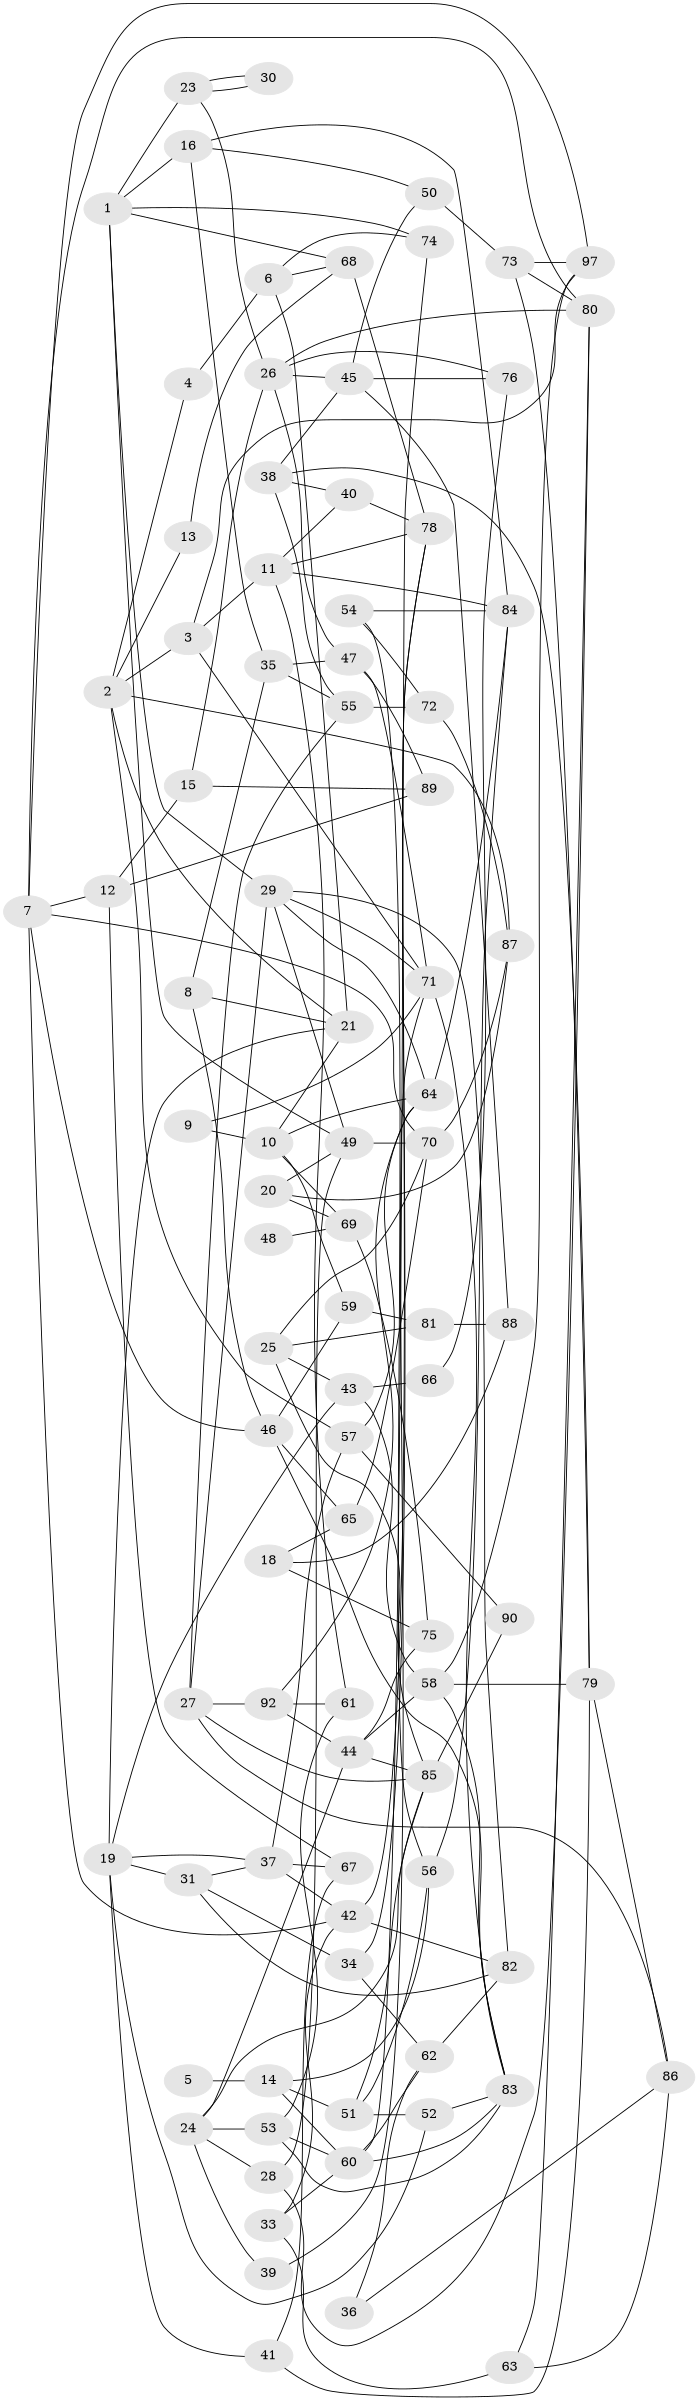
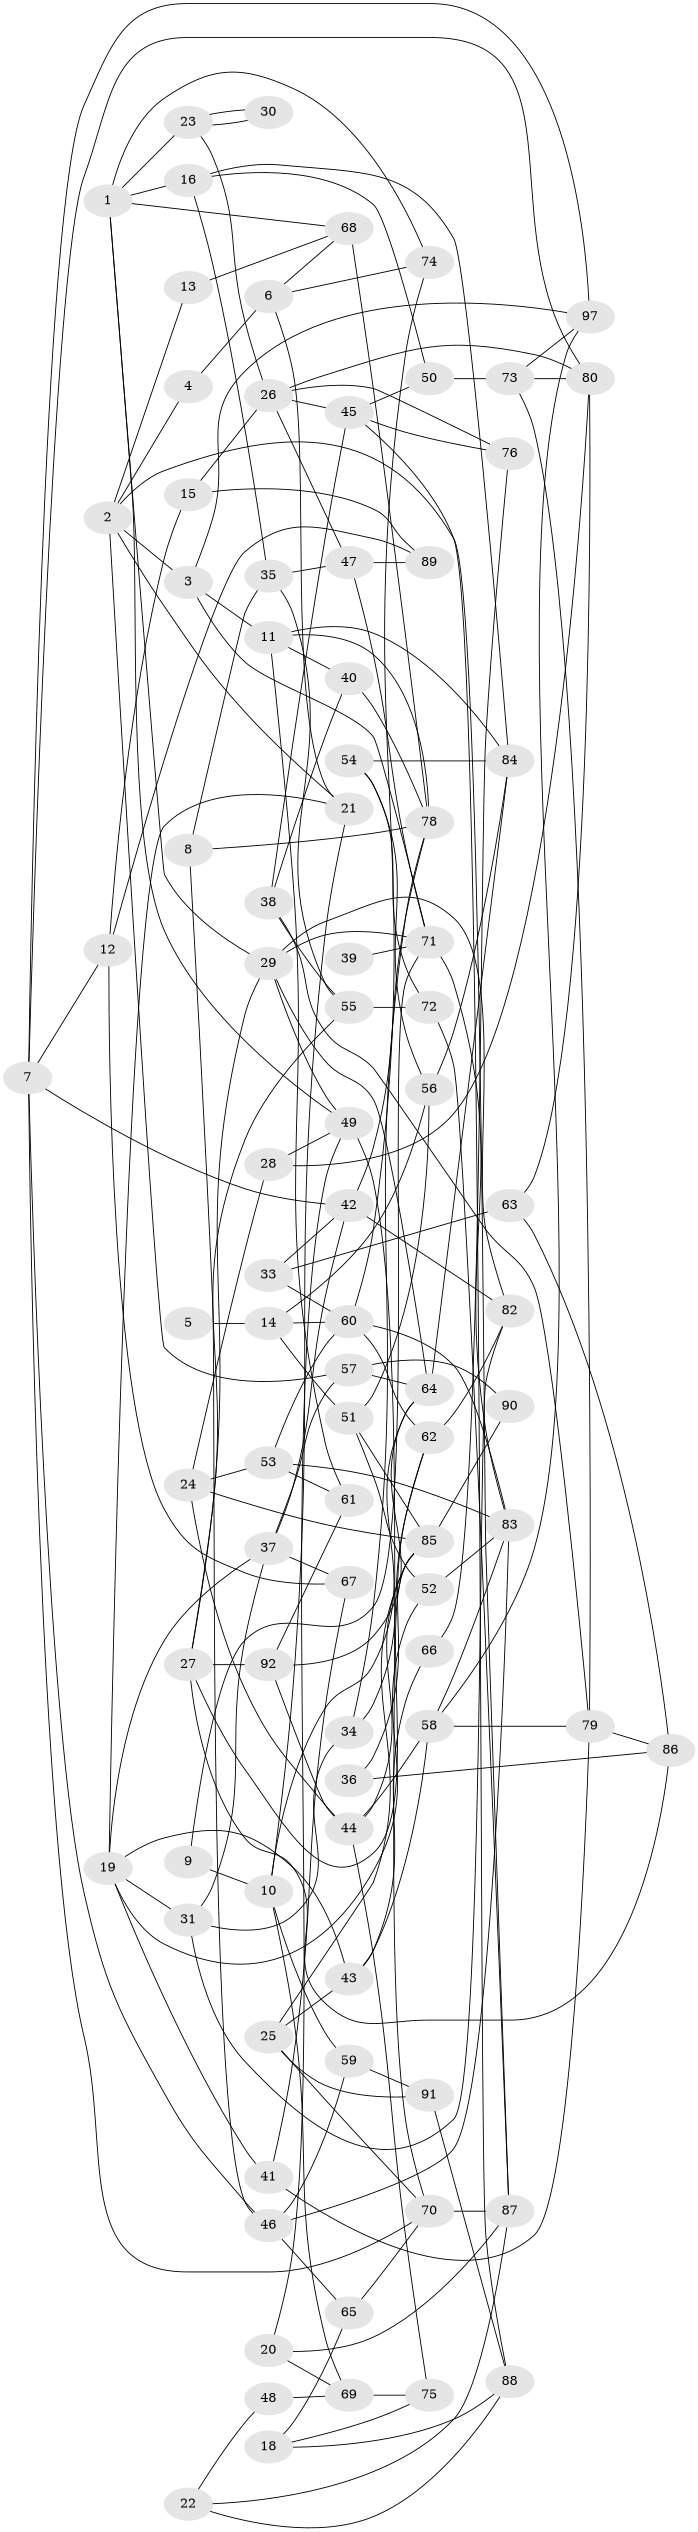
(269, 1010) -> (310, 841)
(430, 1324) -> (430, 2095)
(220, 2205) -> none
none -> (188, 2504)
